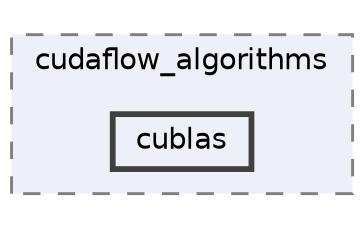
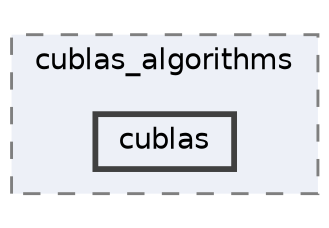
(182, 62) -> (165, 62)
